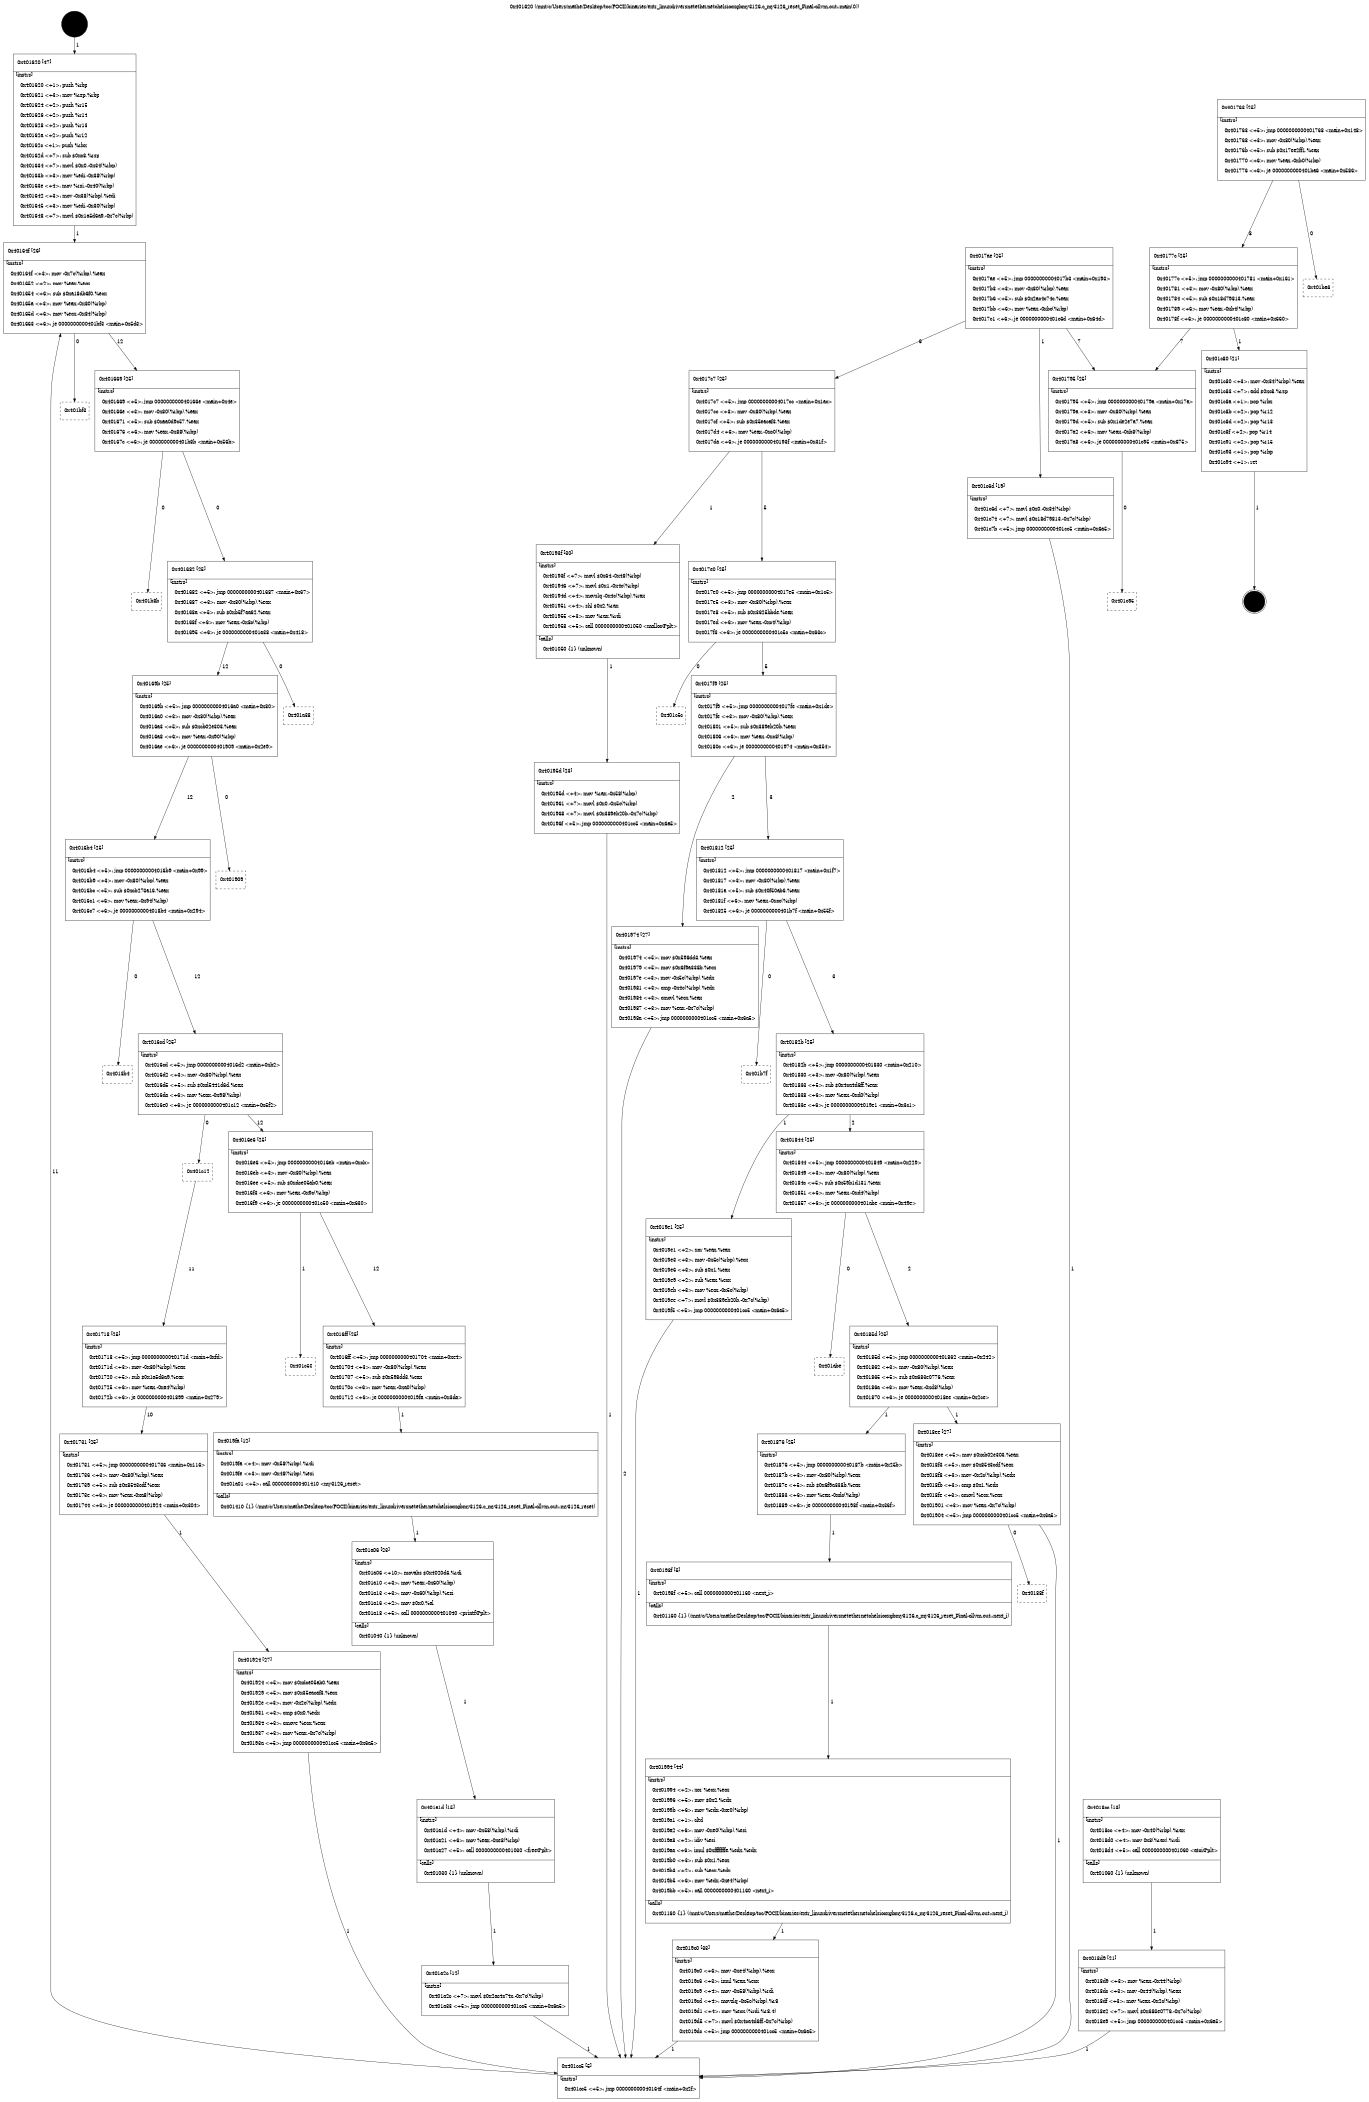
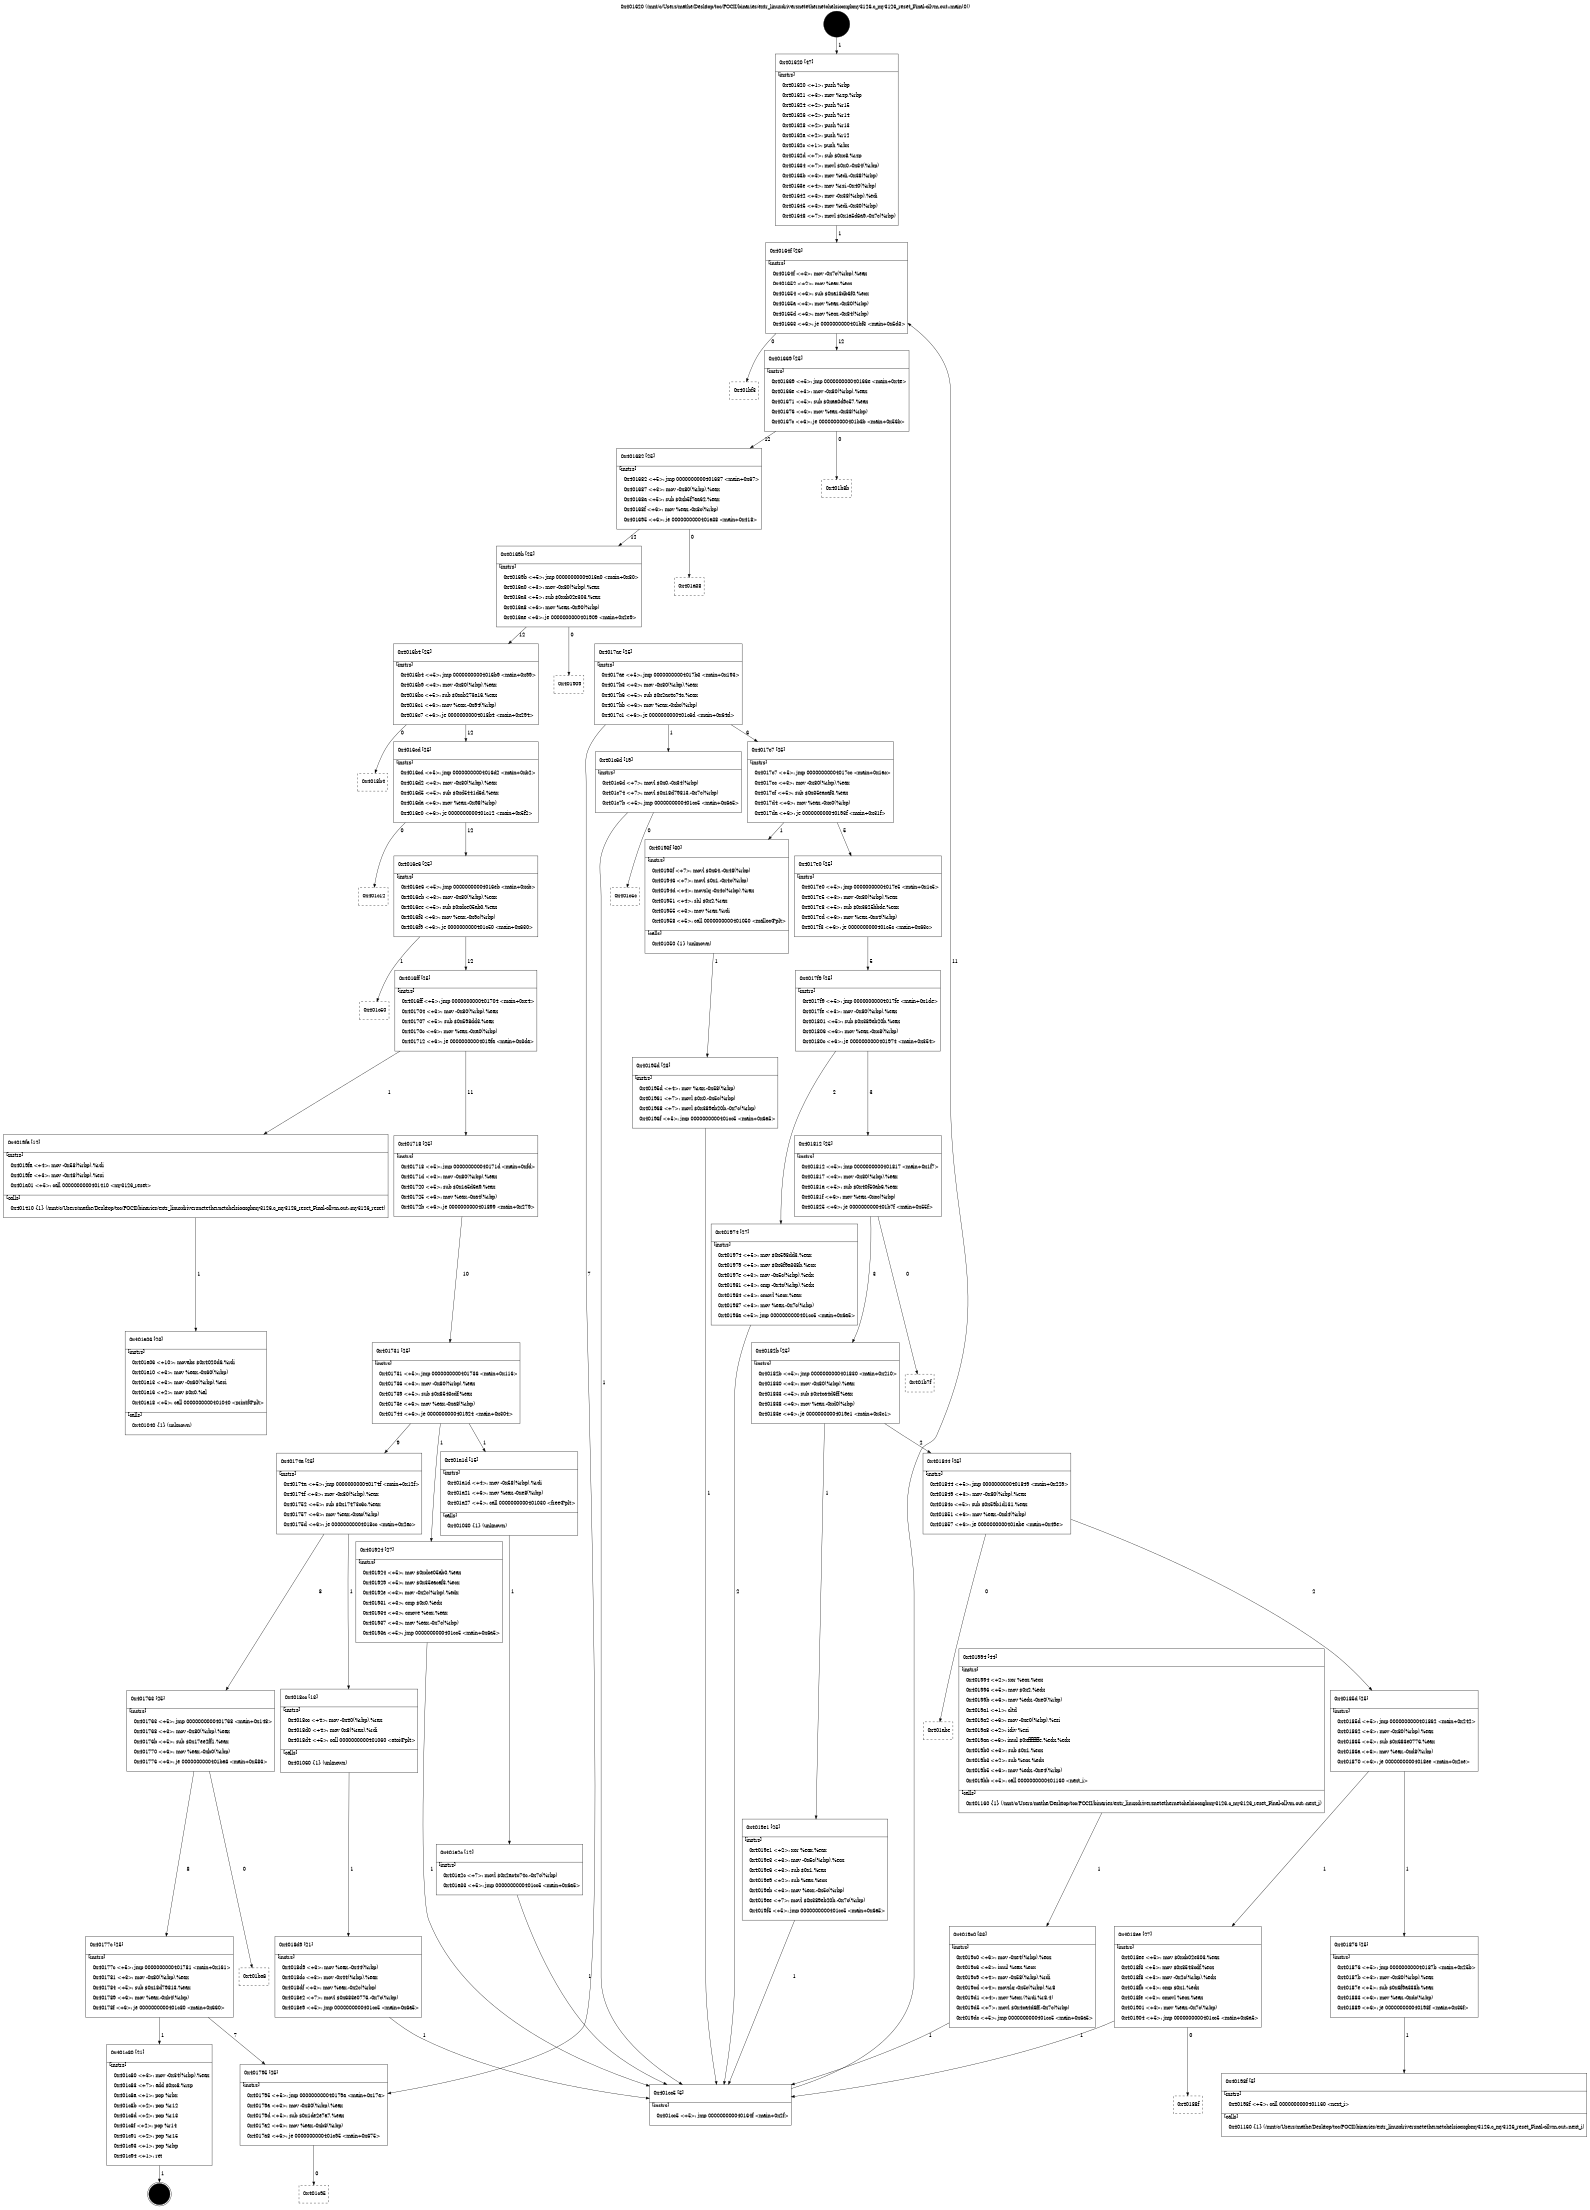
(217, 508) -> (767, 440)
(692, 670) -> (639, 848)
(180, 1252) -> (466, 1092)
none -> (349, 1494)
(829, 1690) -> none
(455, 1721) -> (476, 1436)
